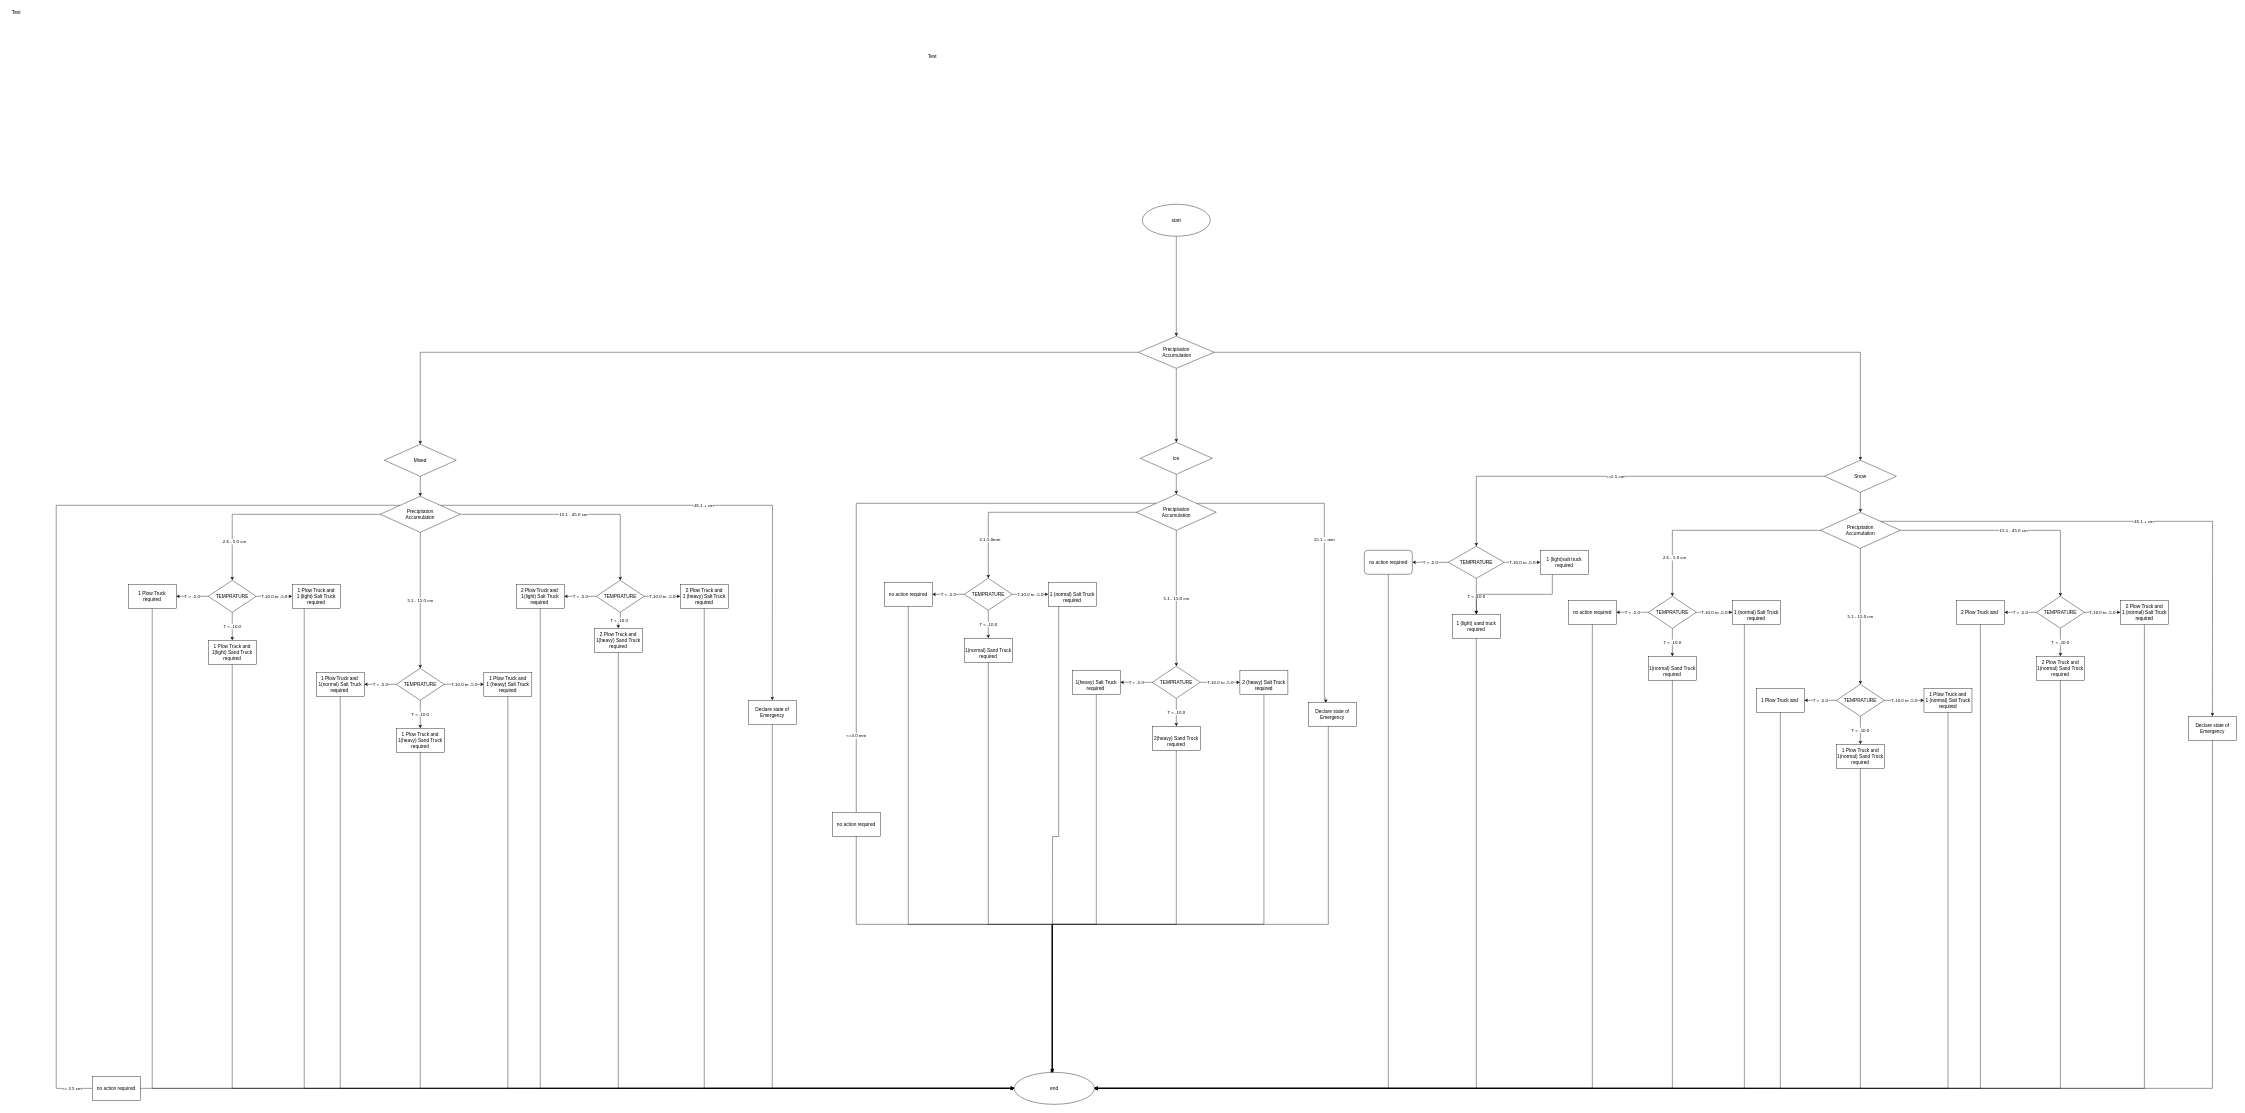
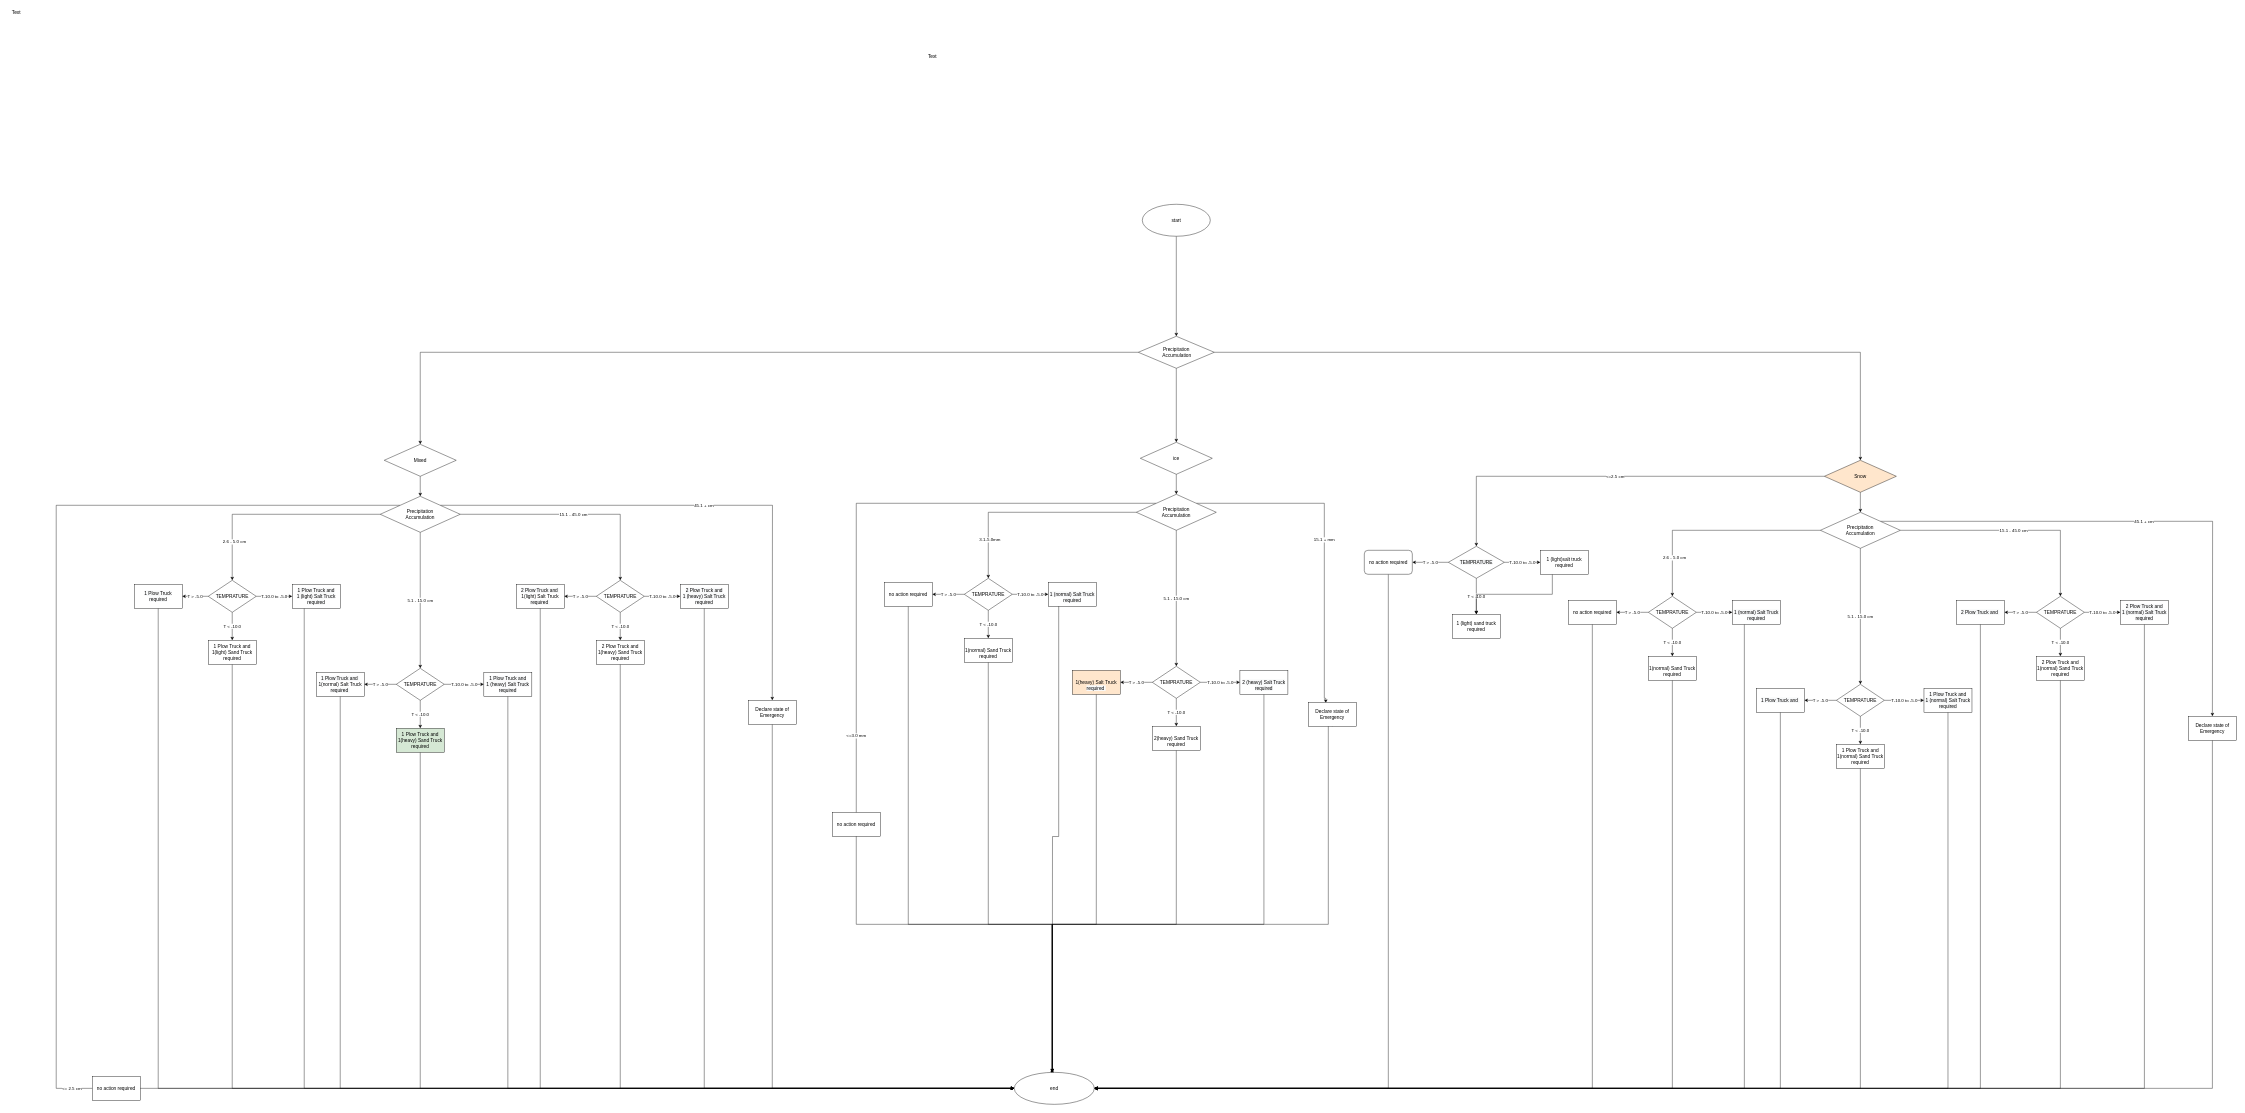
(1860, 476) -> (1860, 476)
(152, 596) -> (158, 596)
(618, 640) -> (620, 652)
(1096, 682) -> (1096, 682)
(420, 740) -> (420, 740)
(1476, 862) -> none
